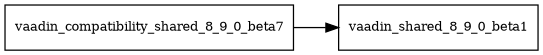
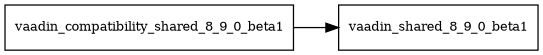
(149, 28) -> (149, 28)
